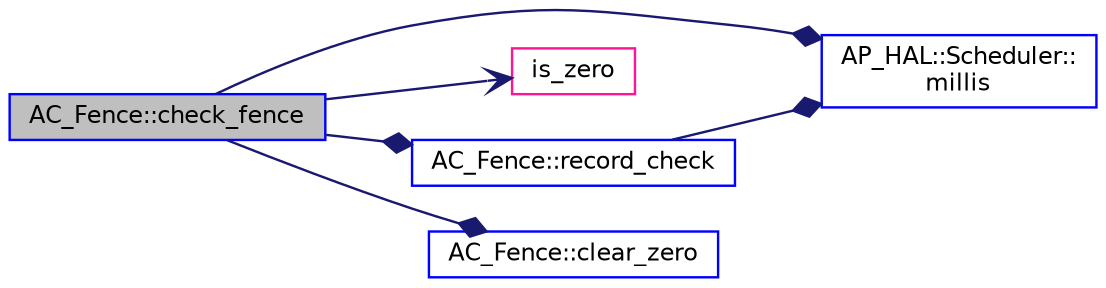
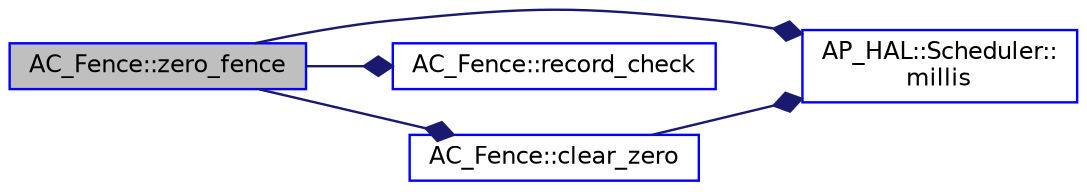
(574, 71) -> none
(167, 117) -> (158, 66)
(732, 125) -> (713, 120)
